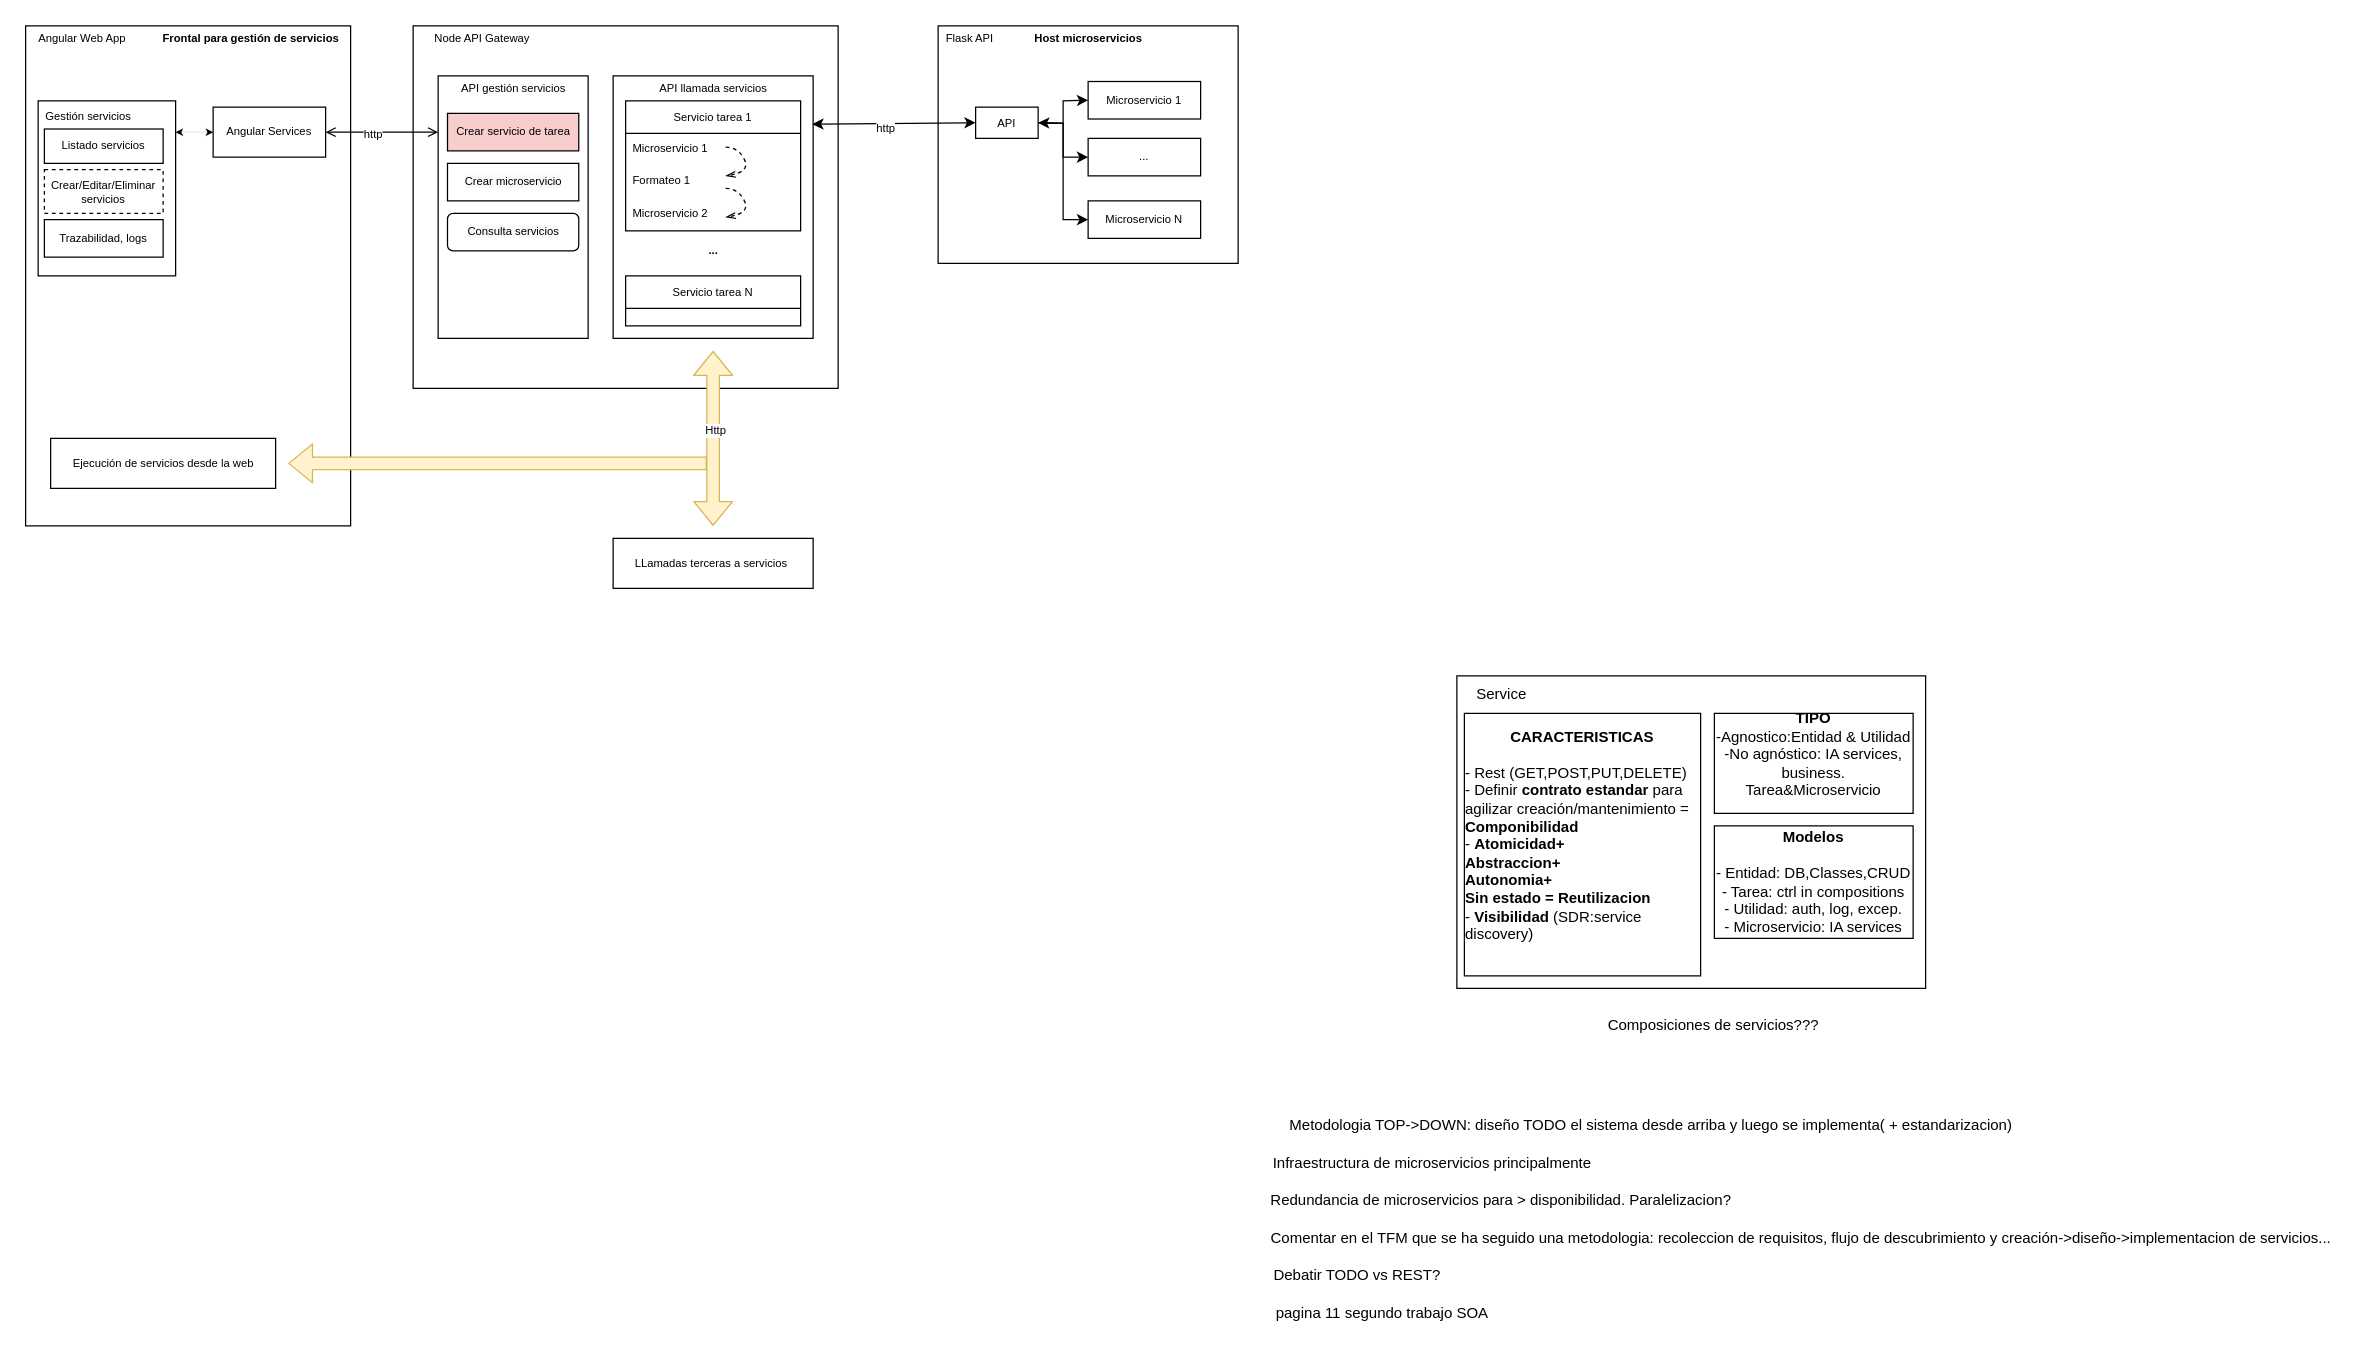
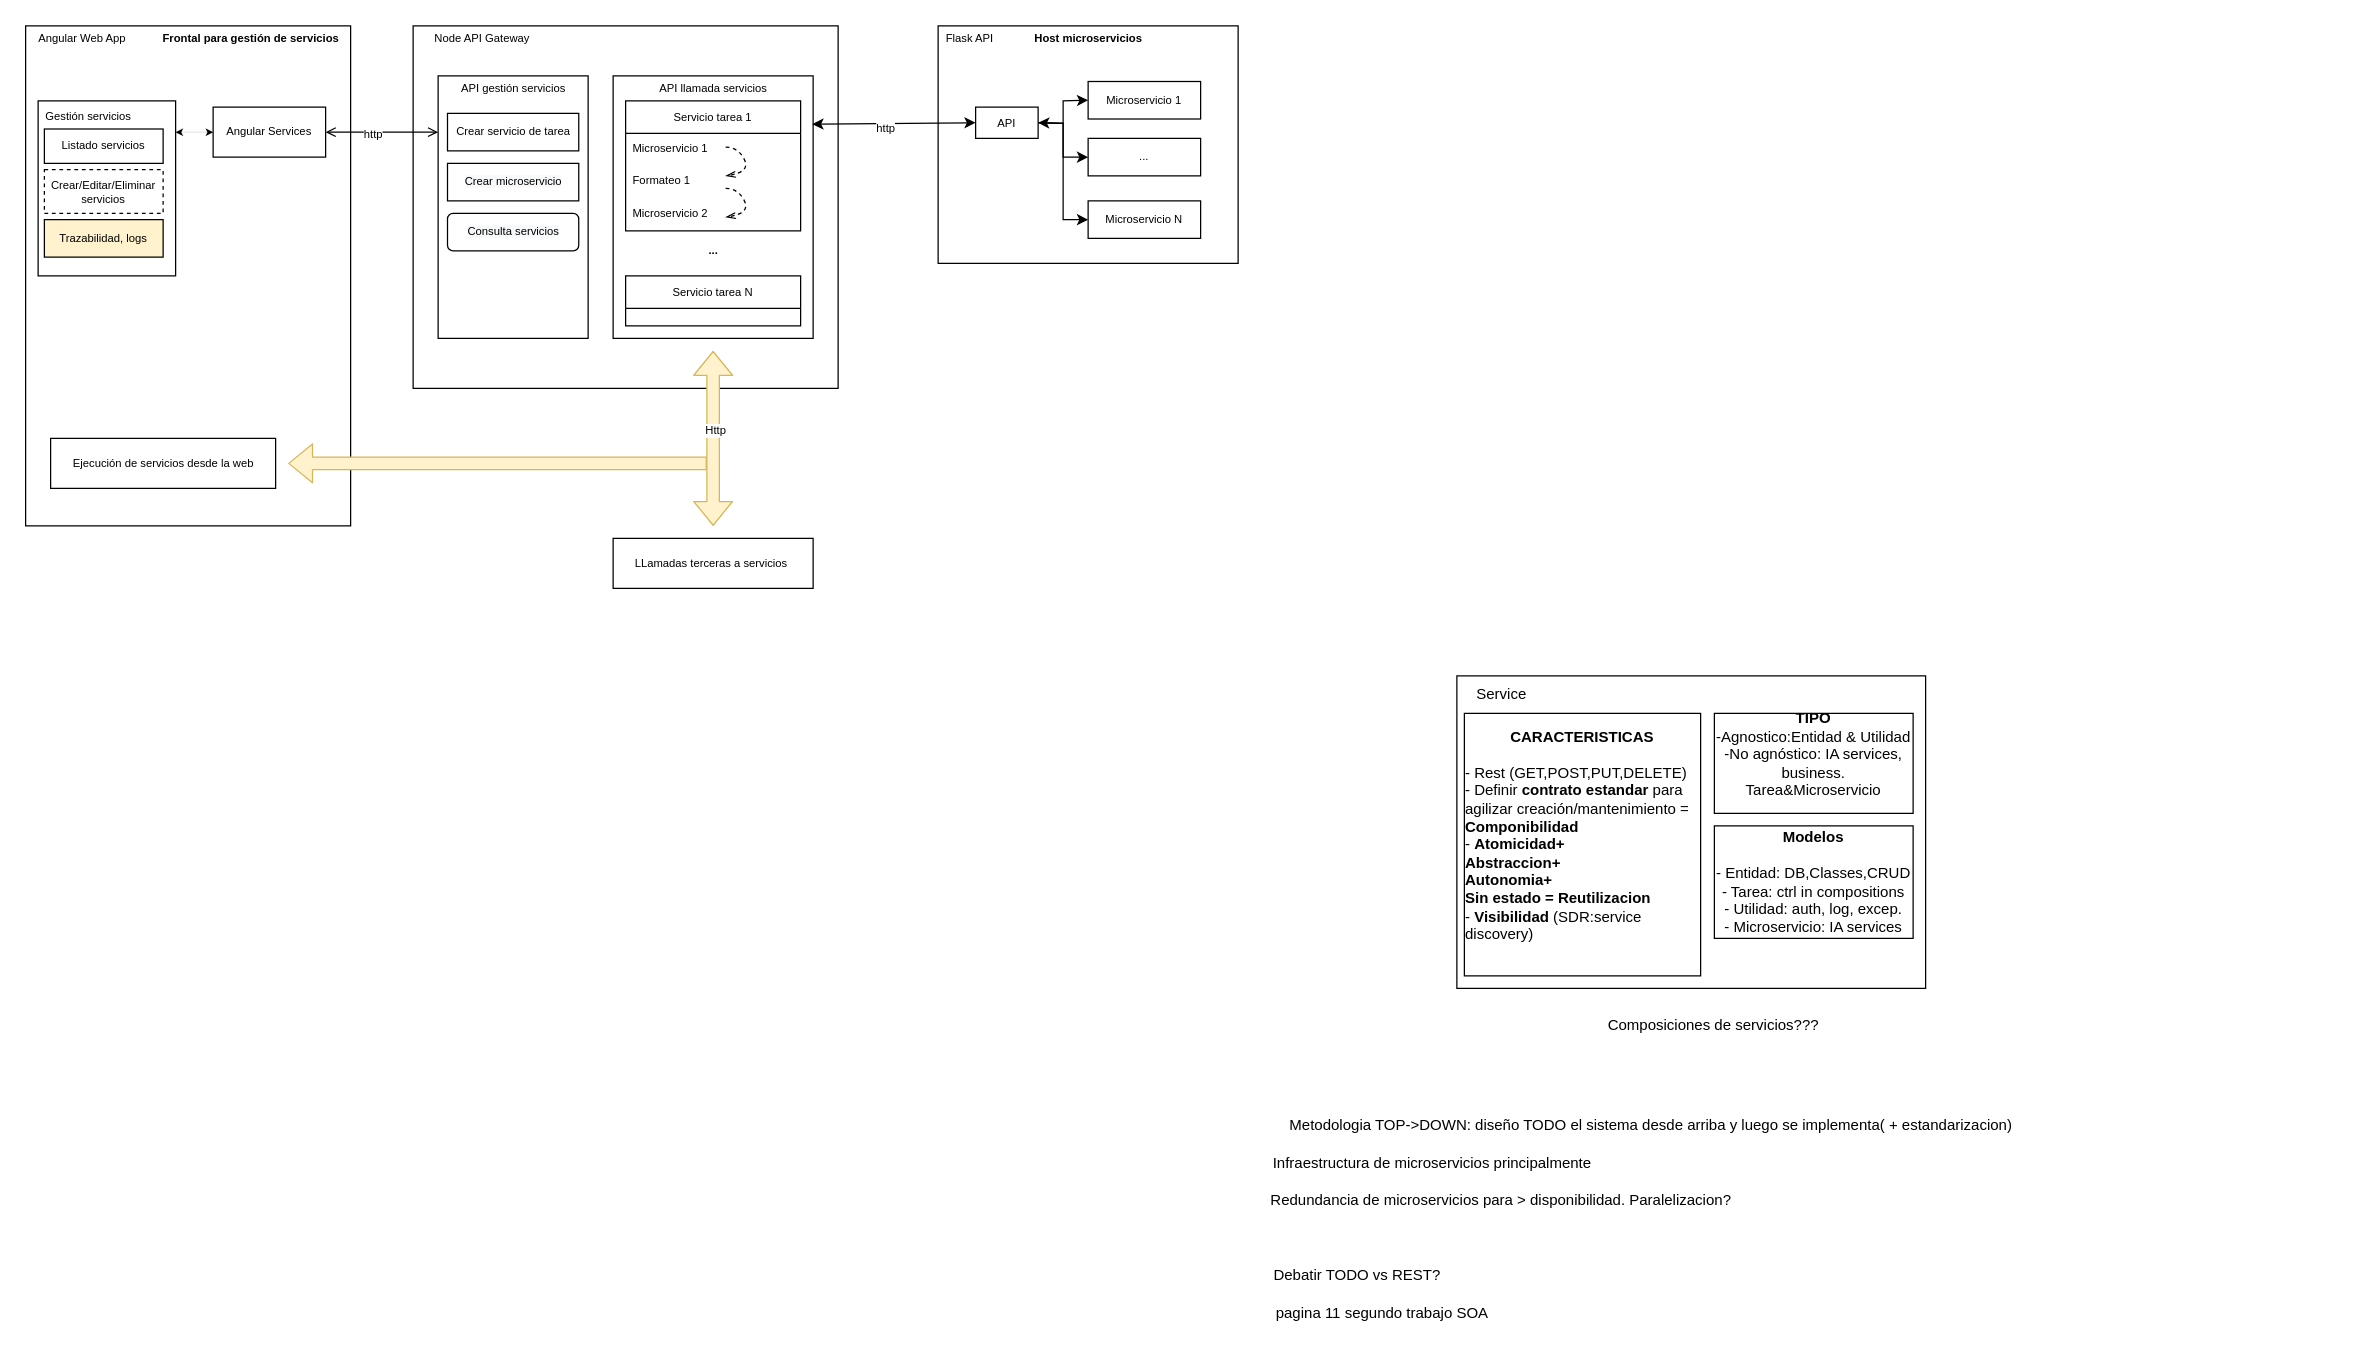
(513, 132) -> (513, 132)
(104, 238) -> (104, 238)
(1801, 1238) -> none
